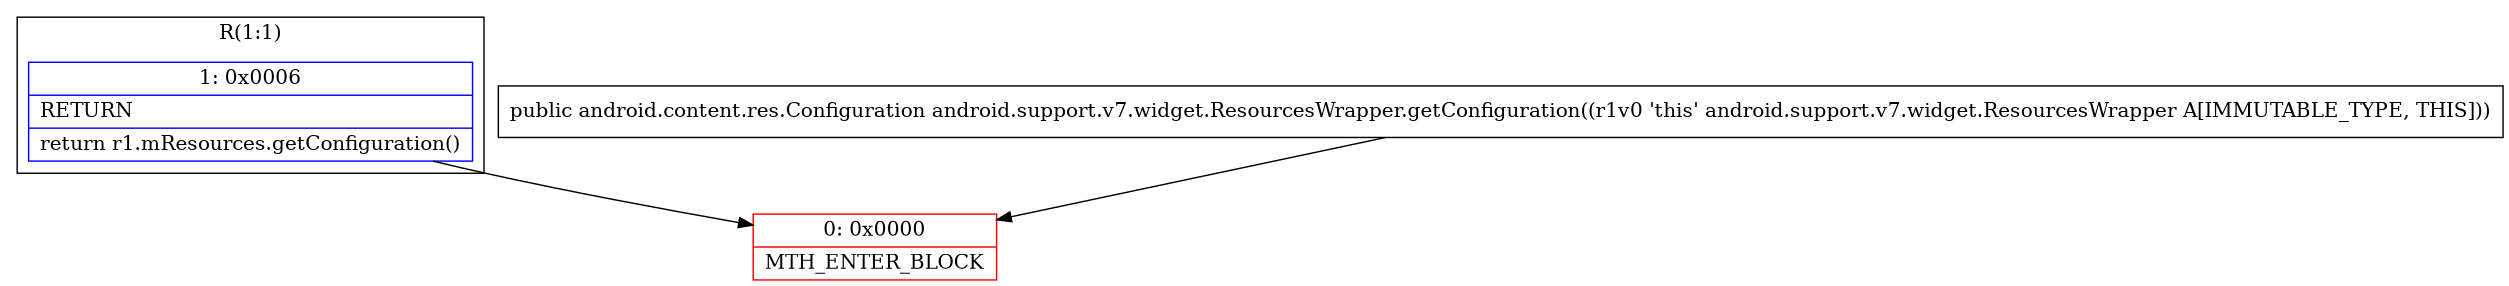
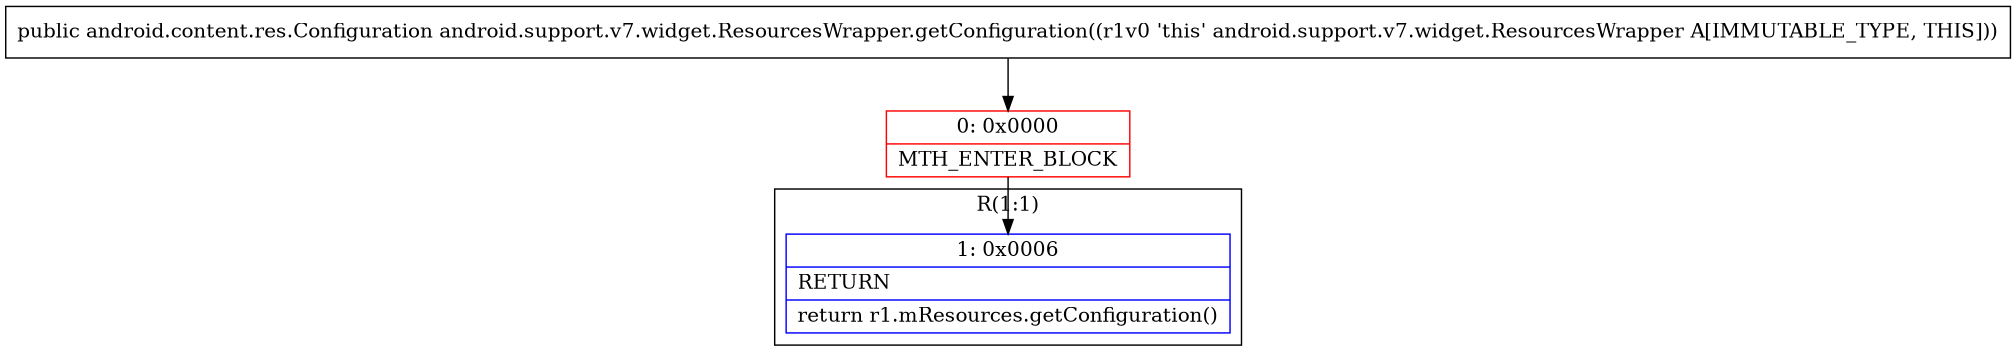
(585, 194) -> (1008, 198)
